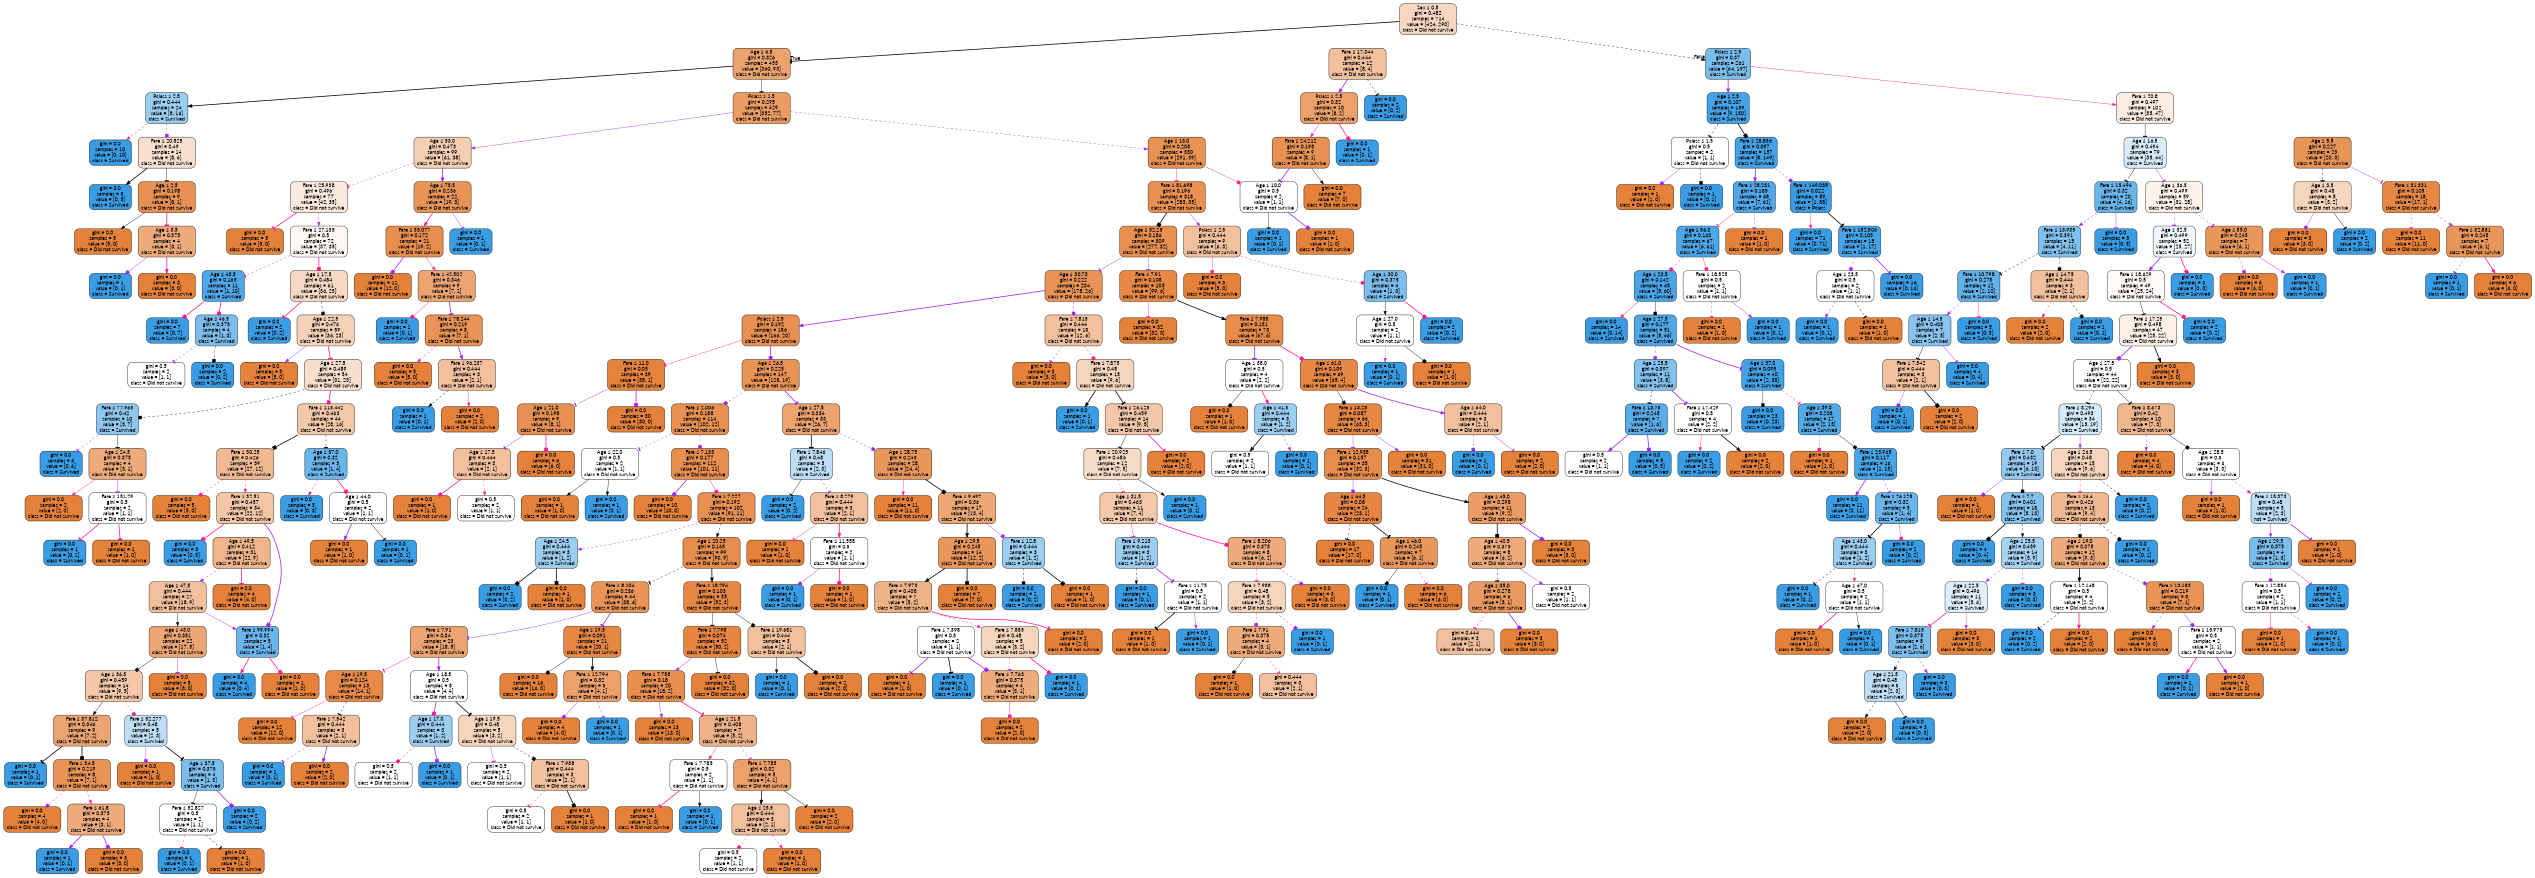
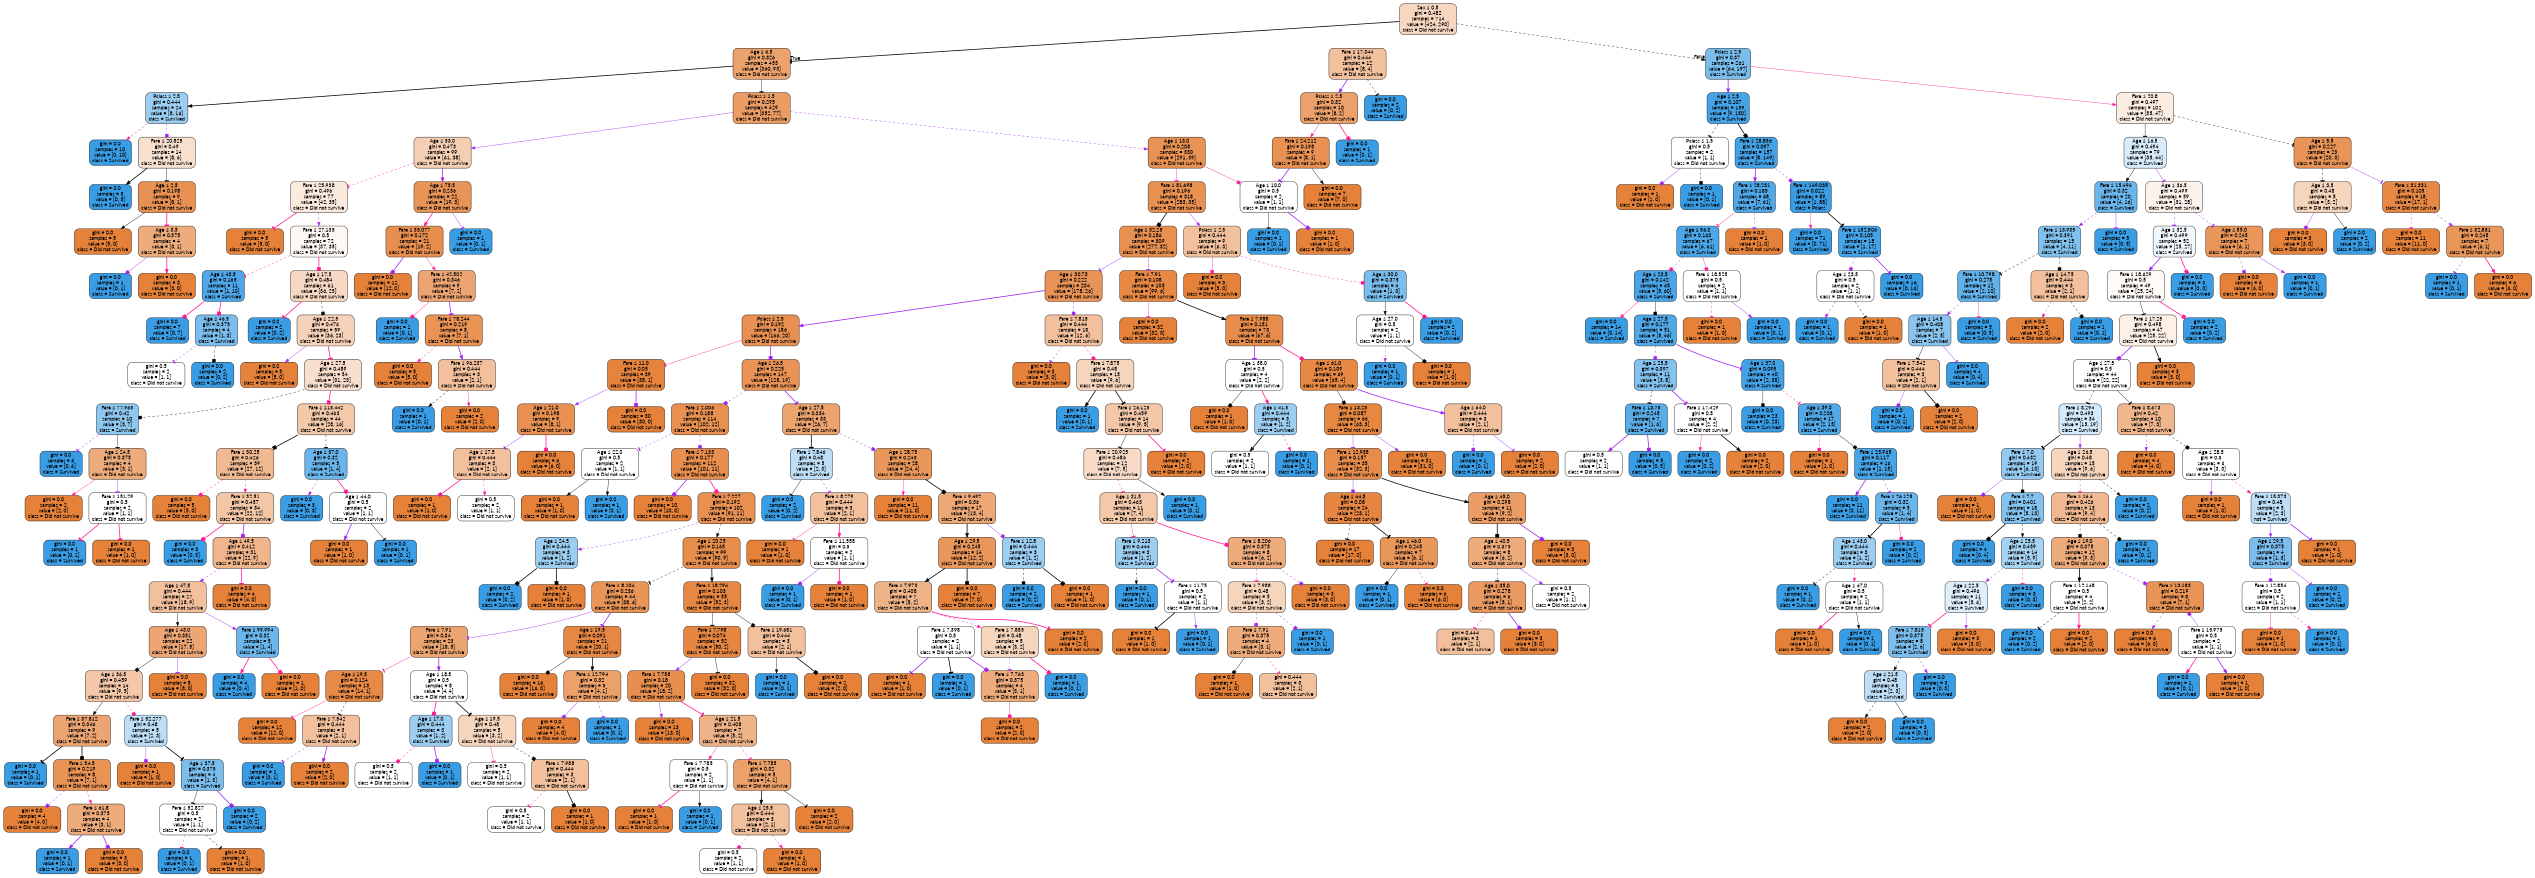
none -> (2233, 130)
(2132, 173) -> (2132, 173)
(593, 396) -> (593, 396)
(2177, 441) -> (2177, 441)
(712, 484) -> (712, 484)
(281, 572) -> (244, 529)
(2187, 618) -> (2194, 621)
